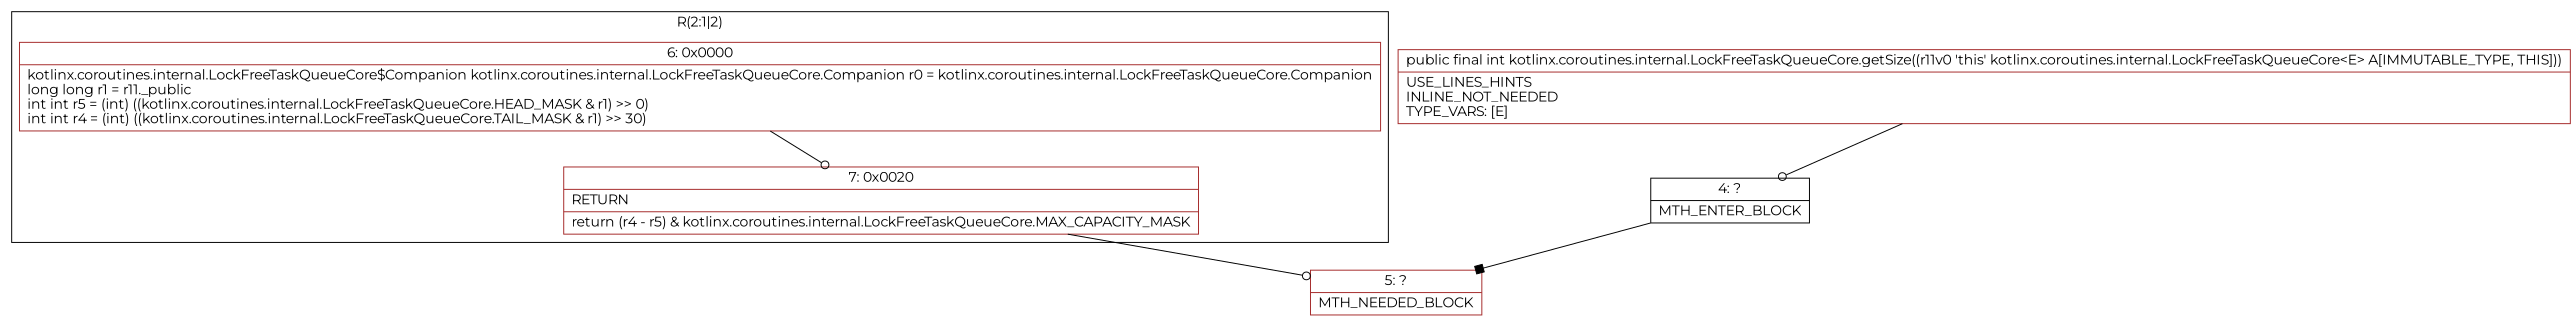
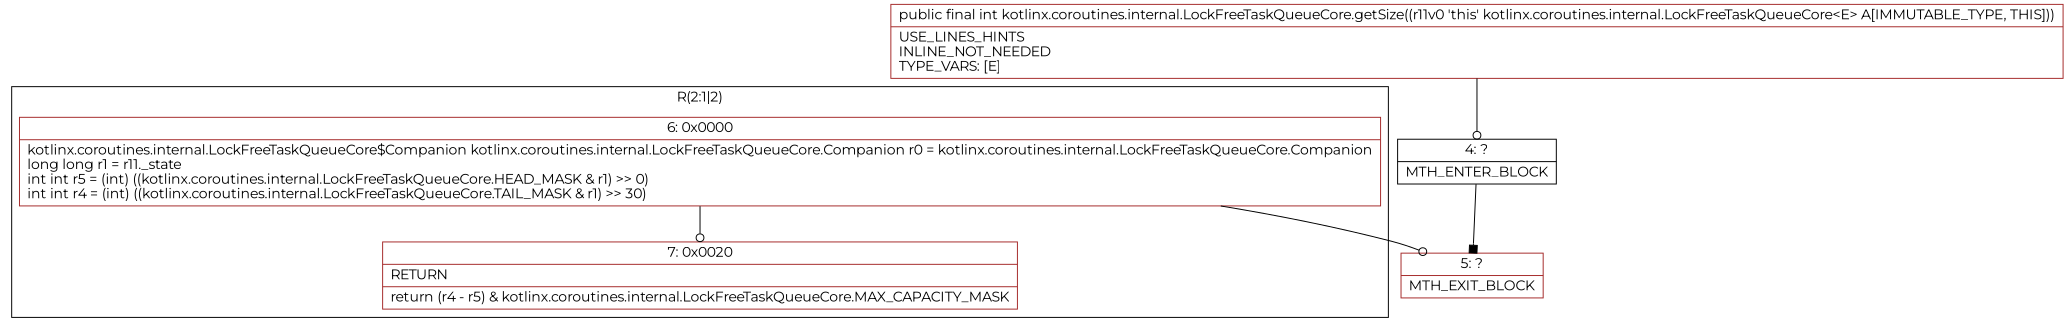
(110, 90) -> (105, 165)
(1185, 255) -> (1321, 225)
(1396, 303) -> (1472, 286)
